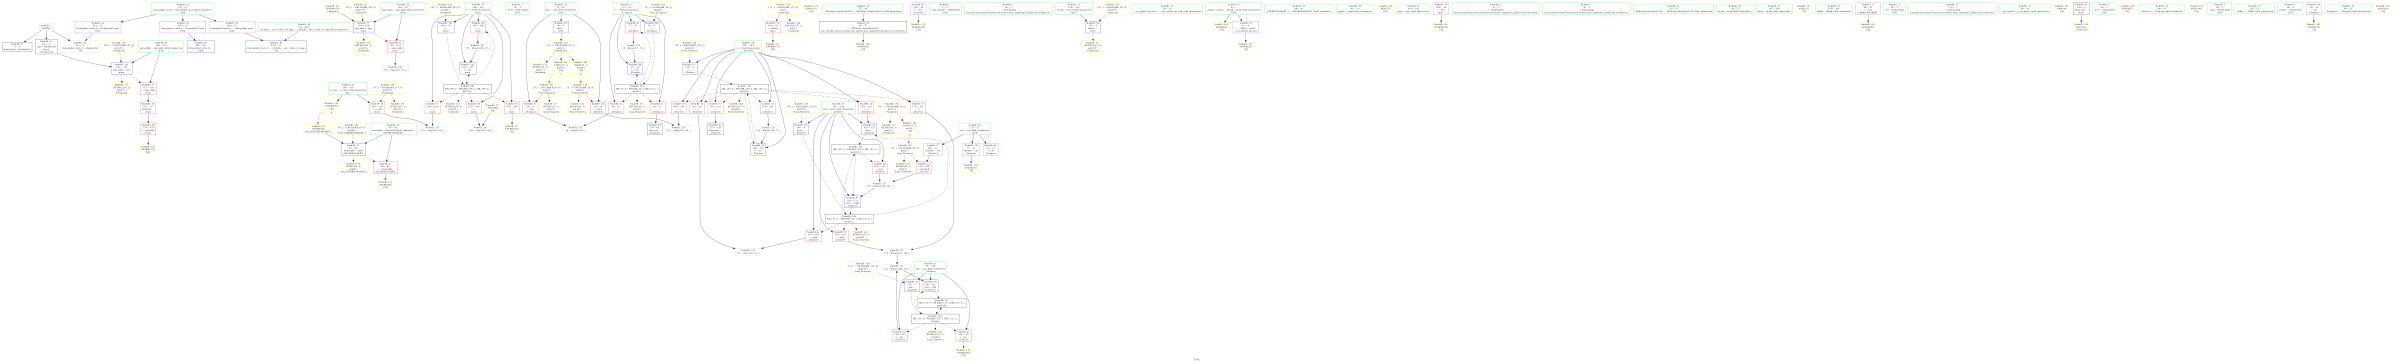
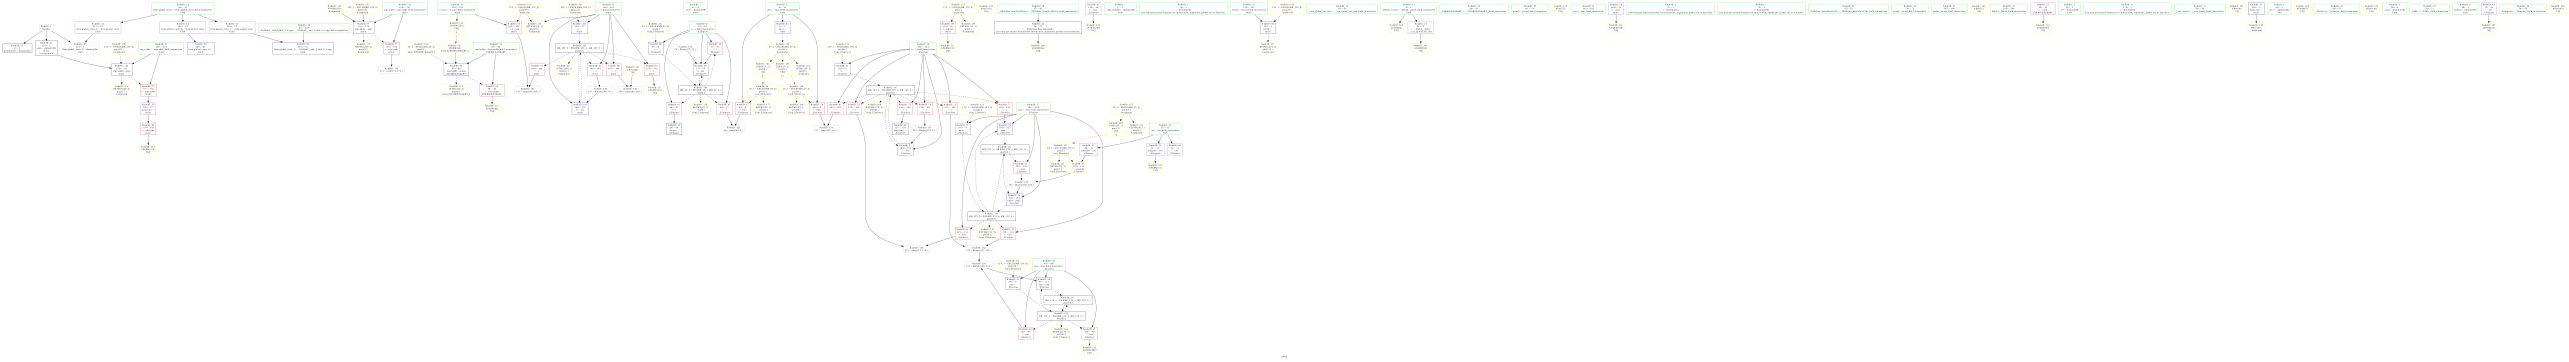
(633, 37) -> (708, 58)
(433, 45) -> (571, 17)
(924, 168) -> (1079, 168)
